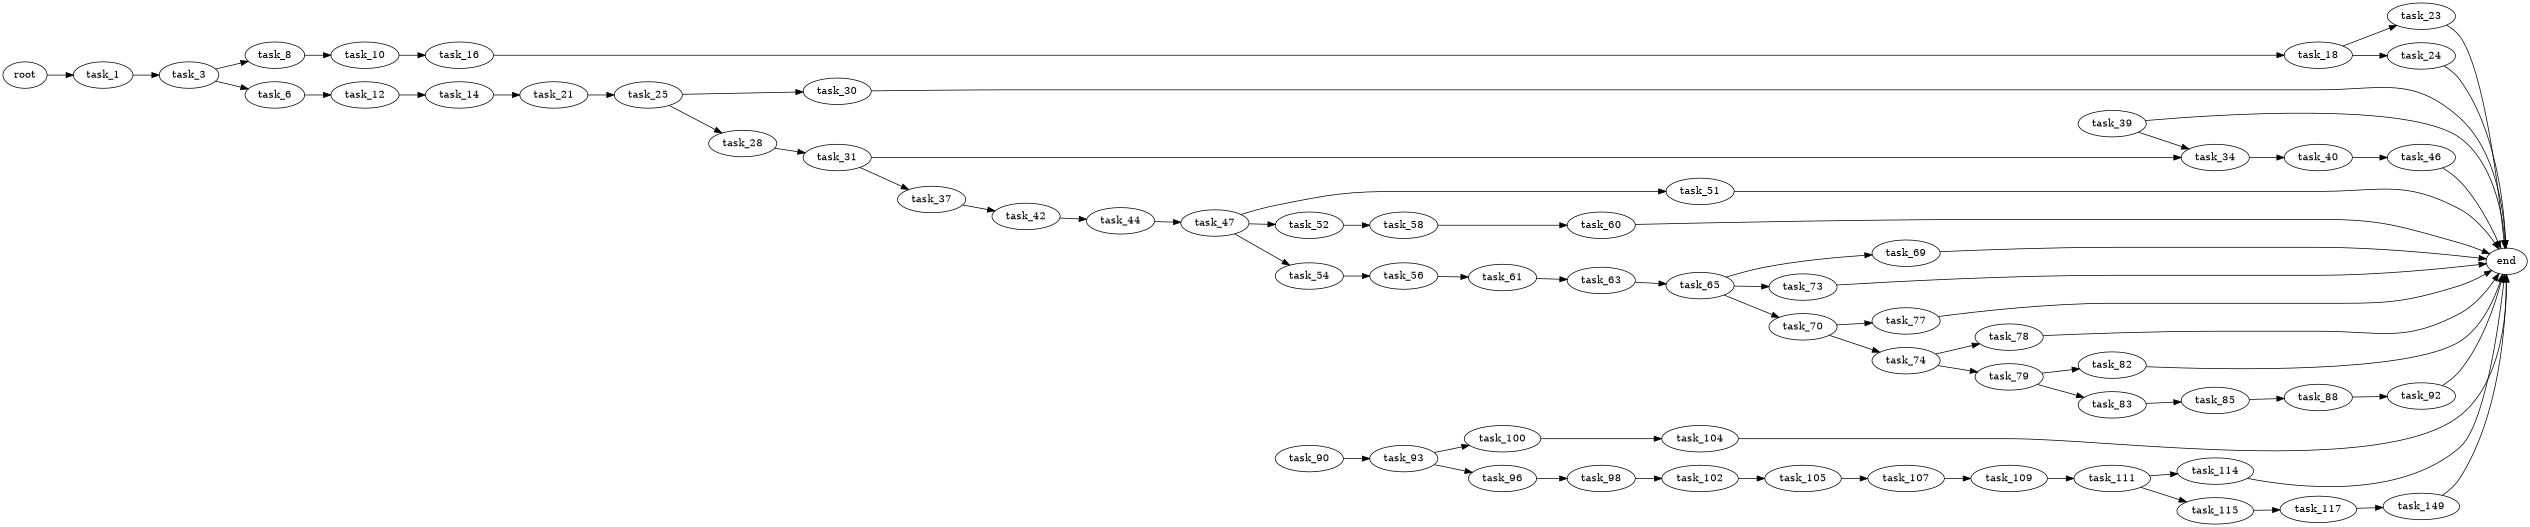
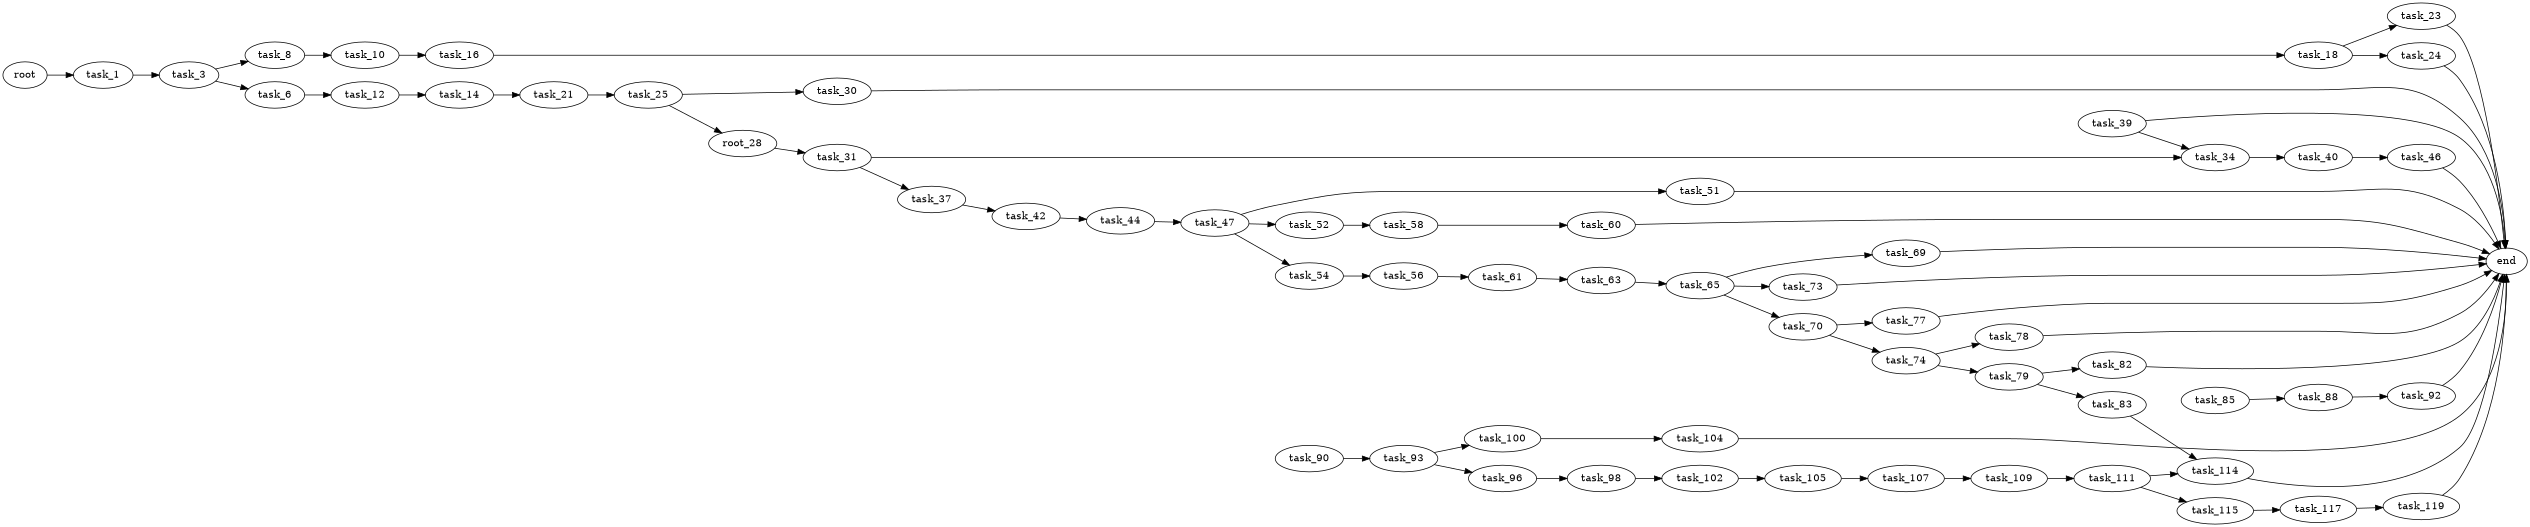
(743, 144) -> (743, 144)
(2160, 403) -> (2160, 436)
(2421, 506) -> (2421, 506)
